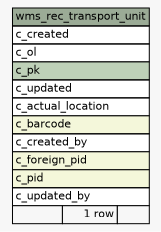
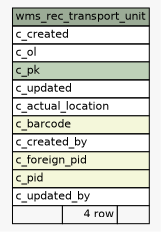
(99, 214) -> (99, 214)
